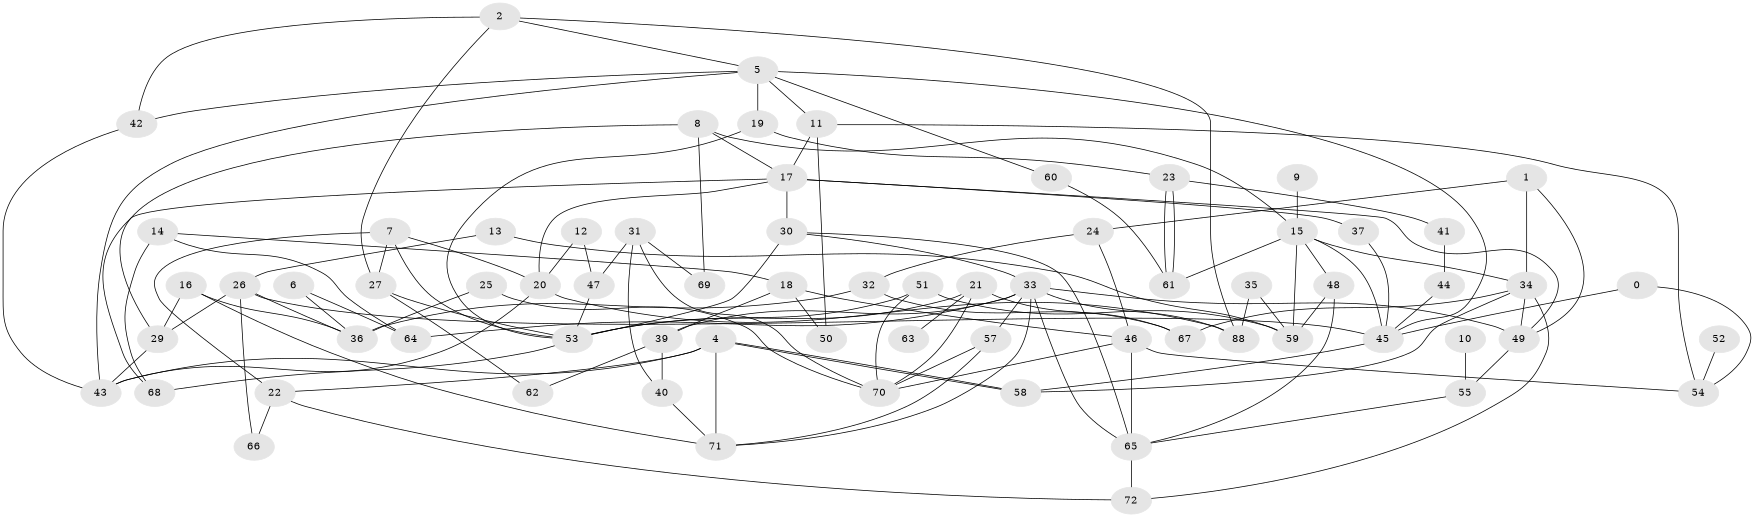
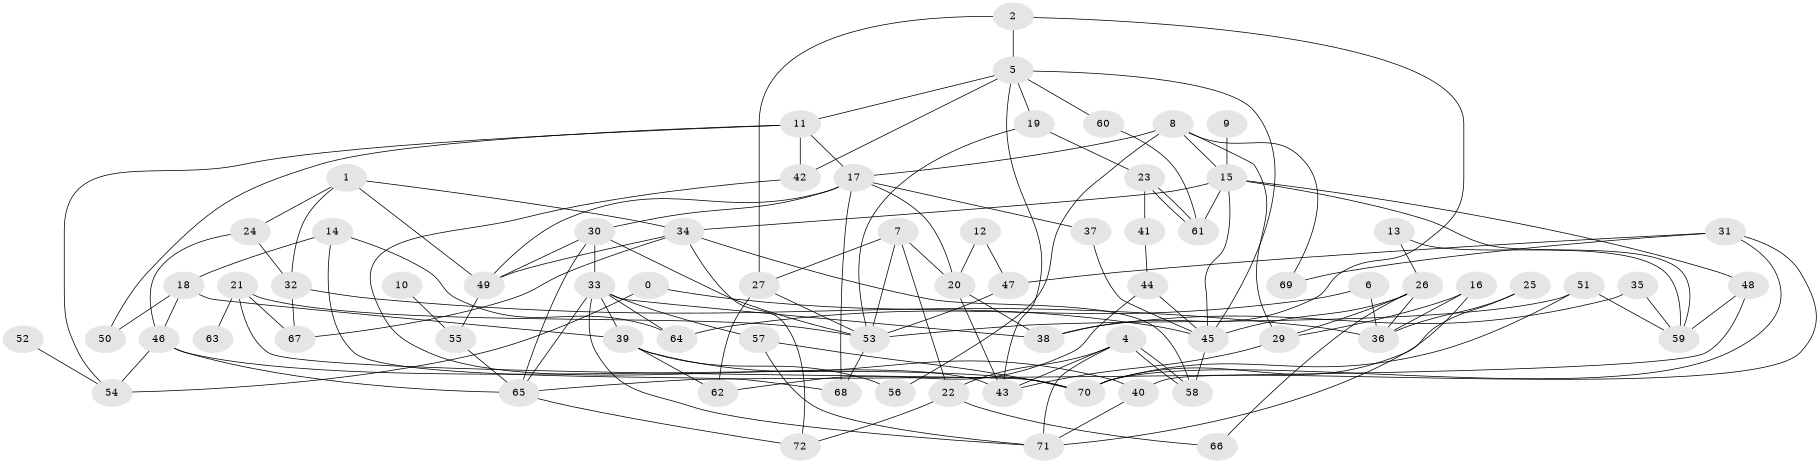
(290, 26) -> (800, 151)
none -> (302, 225)
(1278, 303) -> (540, 259)
(1239, 339) -> (1044, 339)
none -> (949, 379)
none -> (895, 393)
